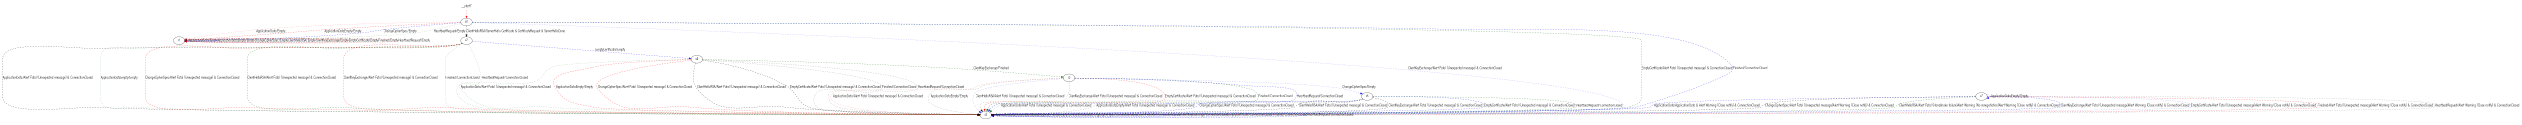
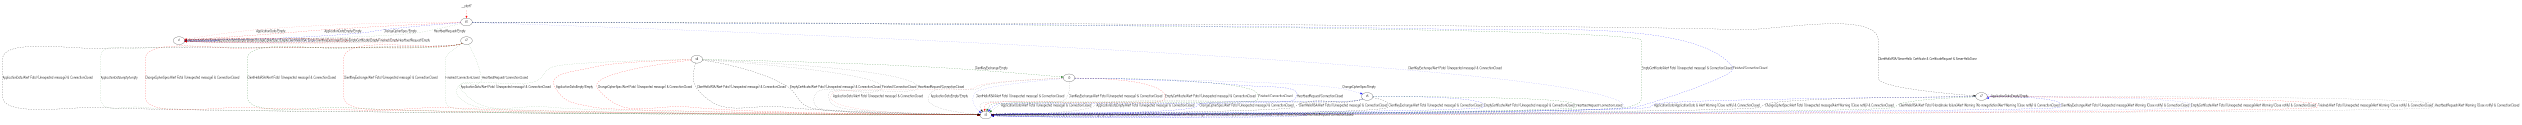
(466, 30) -> (1247, 25)
(581, 50) -> none
(991, 69) -> (991, 69)
